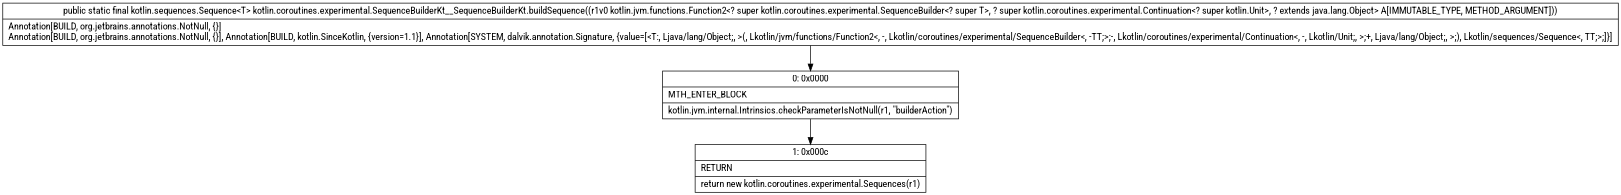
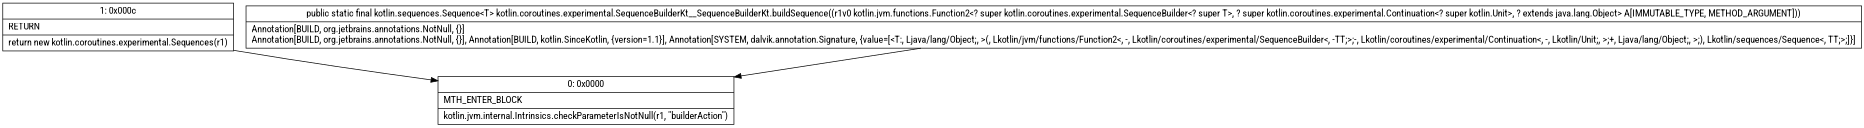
(811, 128) -> (332, 66)
